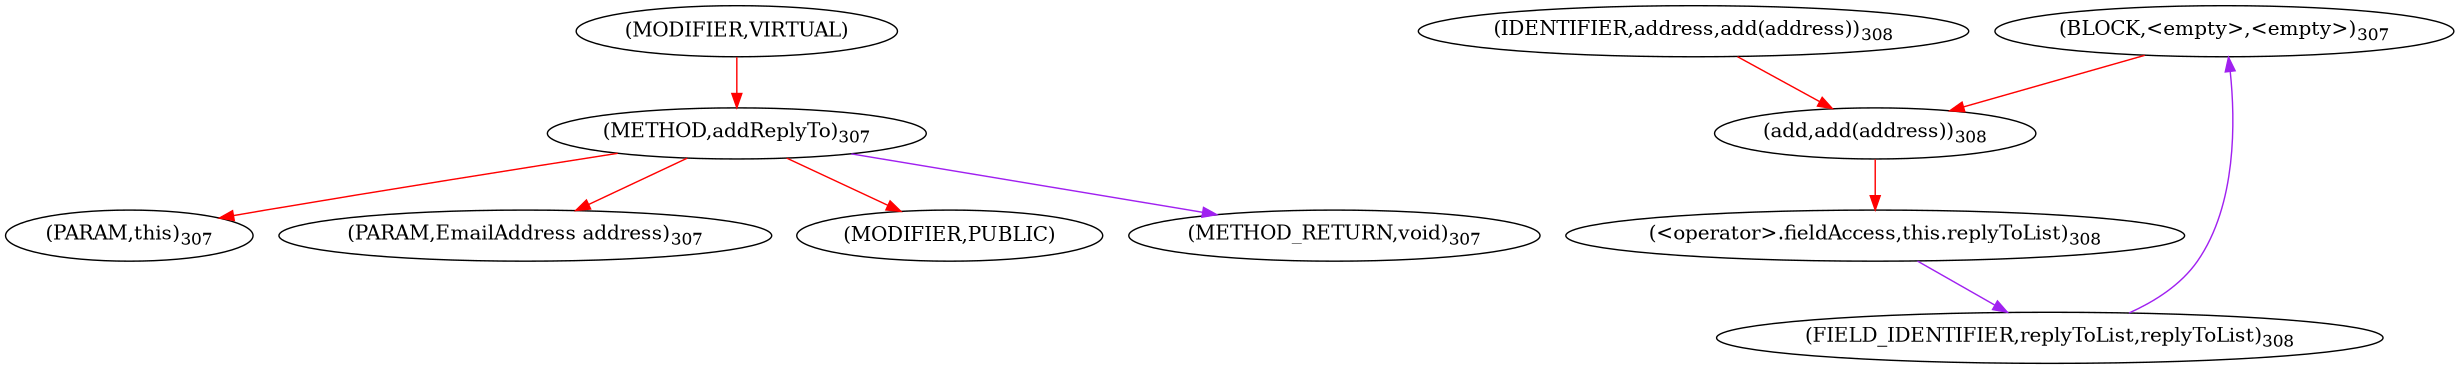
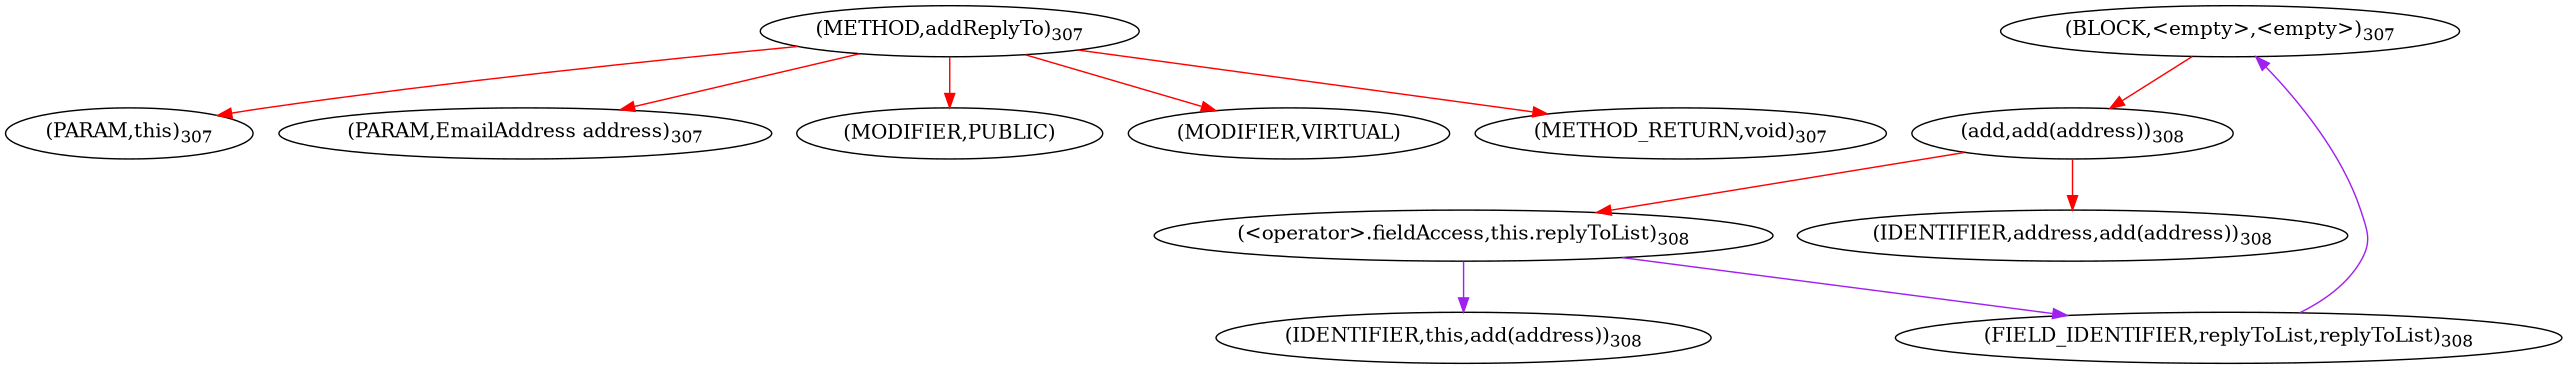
(737, 75) -> (1113, 81)
(1779, 79) -> (2073, 178)
(1027, 183) -> (1305, 81)
none -> (1464, 338)
